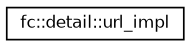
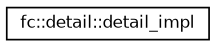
(95, 24) -> (108, 24)
